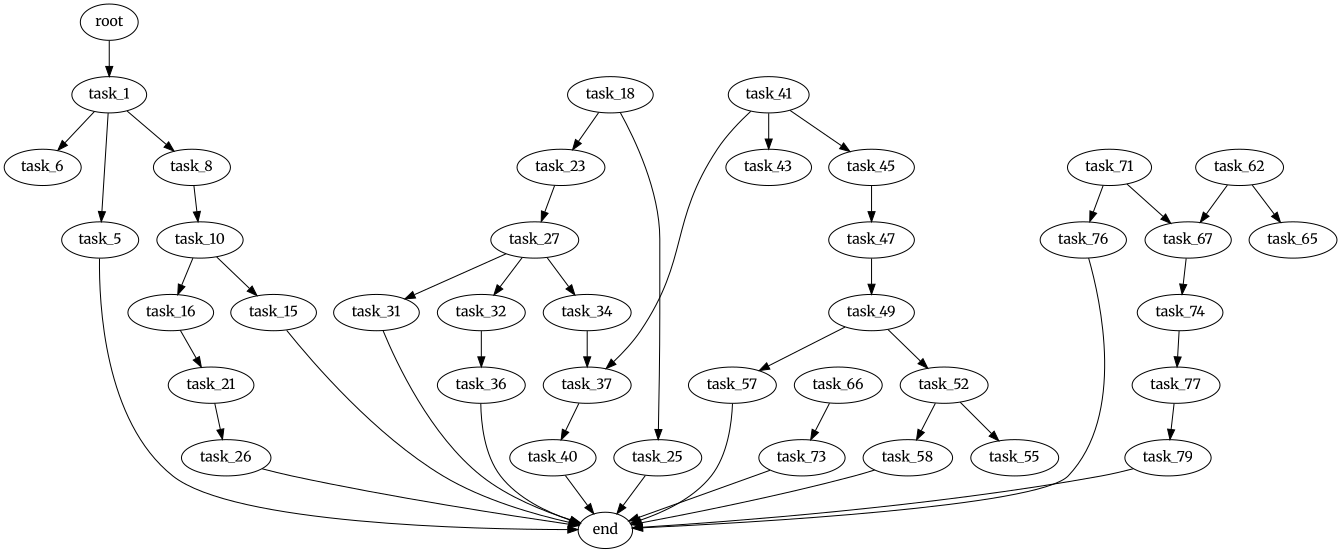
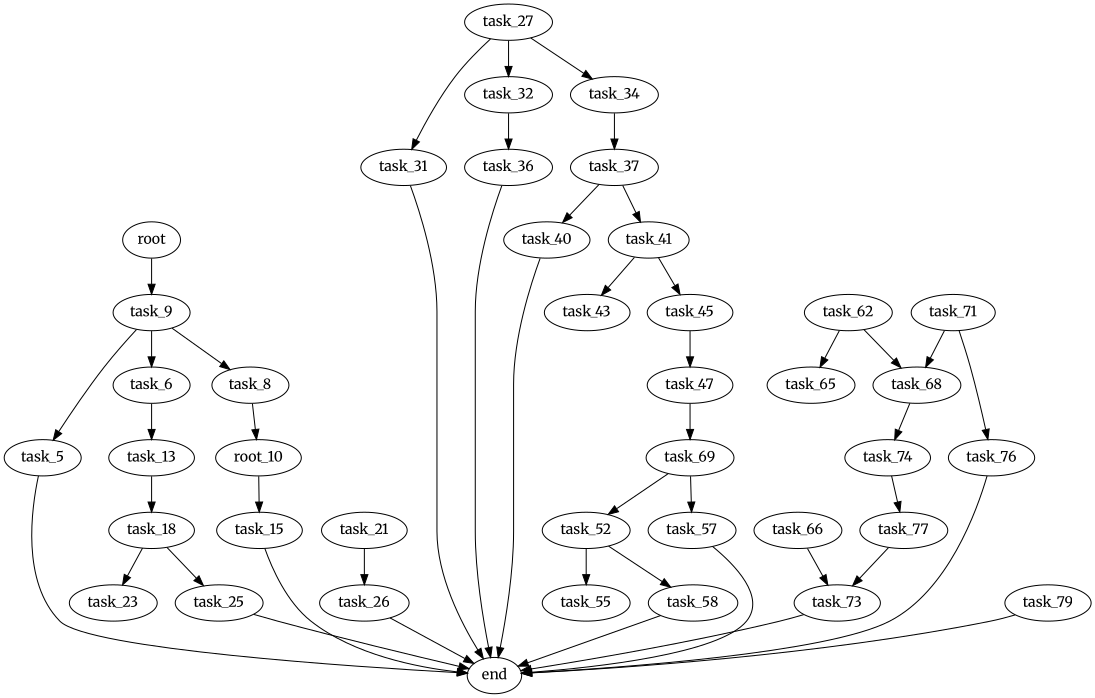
(109, 95) -> (152, 313)
(550, 199) -> none
(680, 235) -> (629, 199)
(200, 240) -> (258, 458)
(1188, 240) -> (917, 385)
(171, 313) -> none
(872, 313) -> (690, 458)
(1173, 417) -> (874, 563)
none -> (152, 458)
